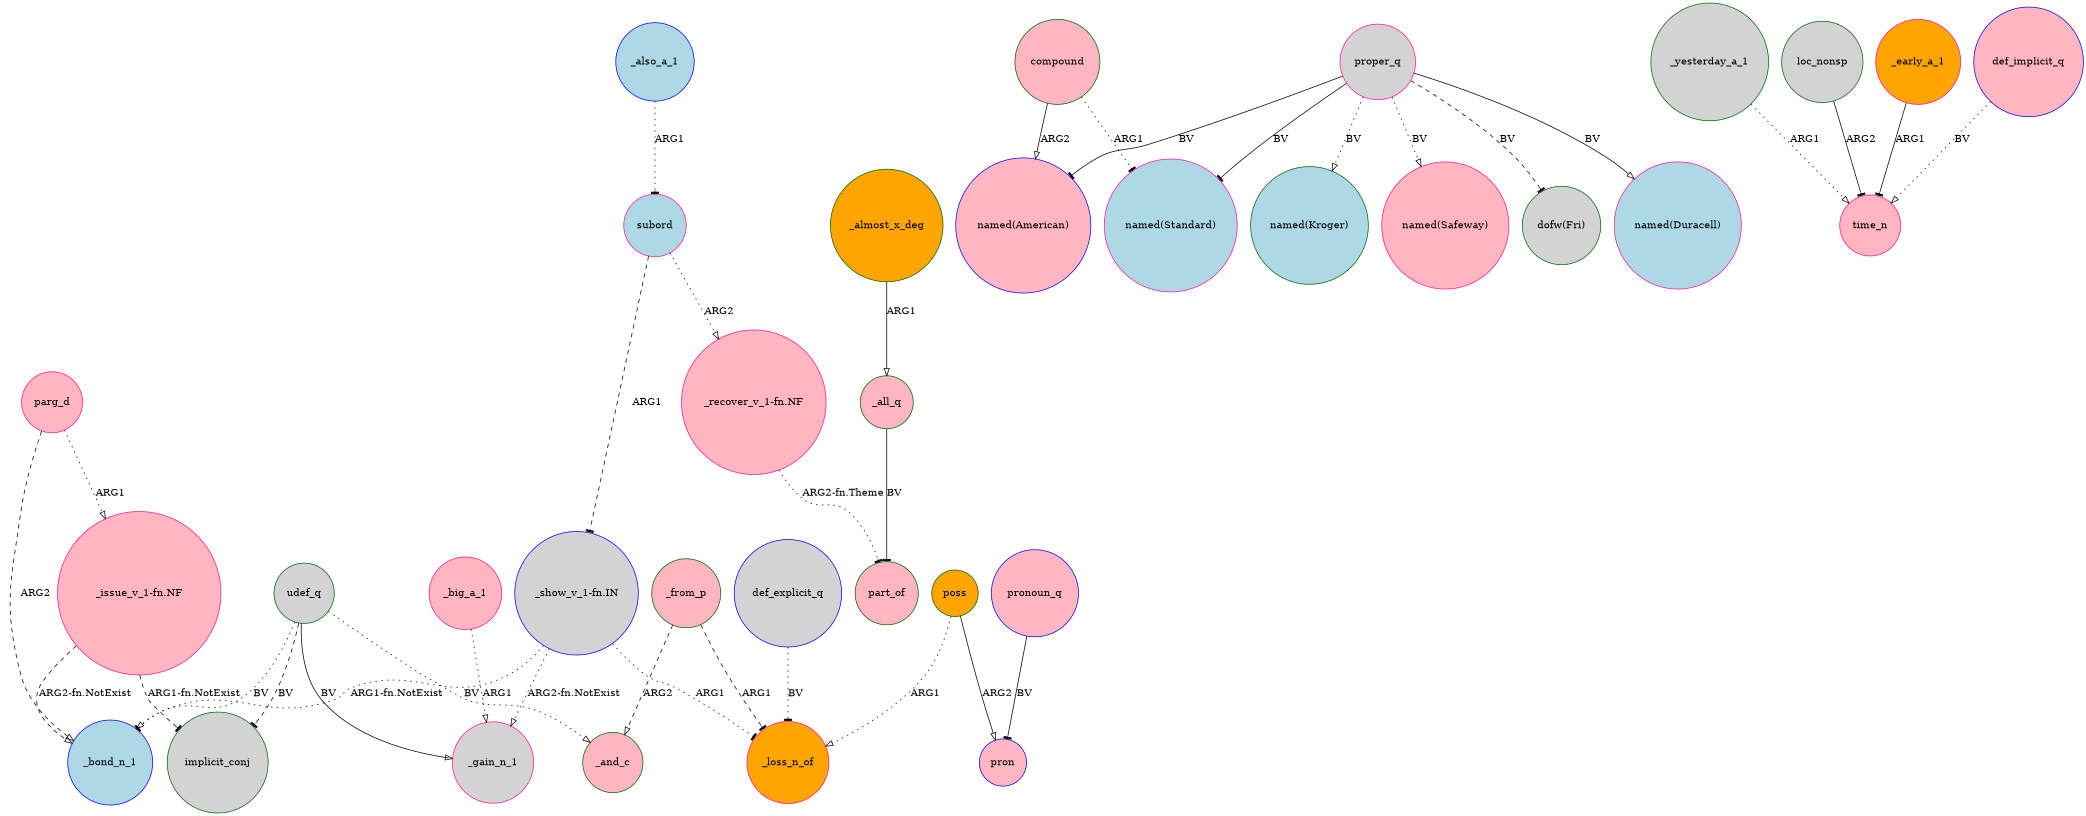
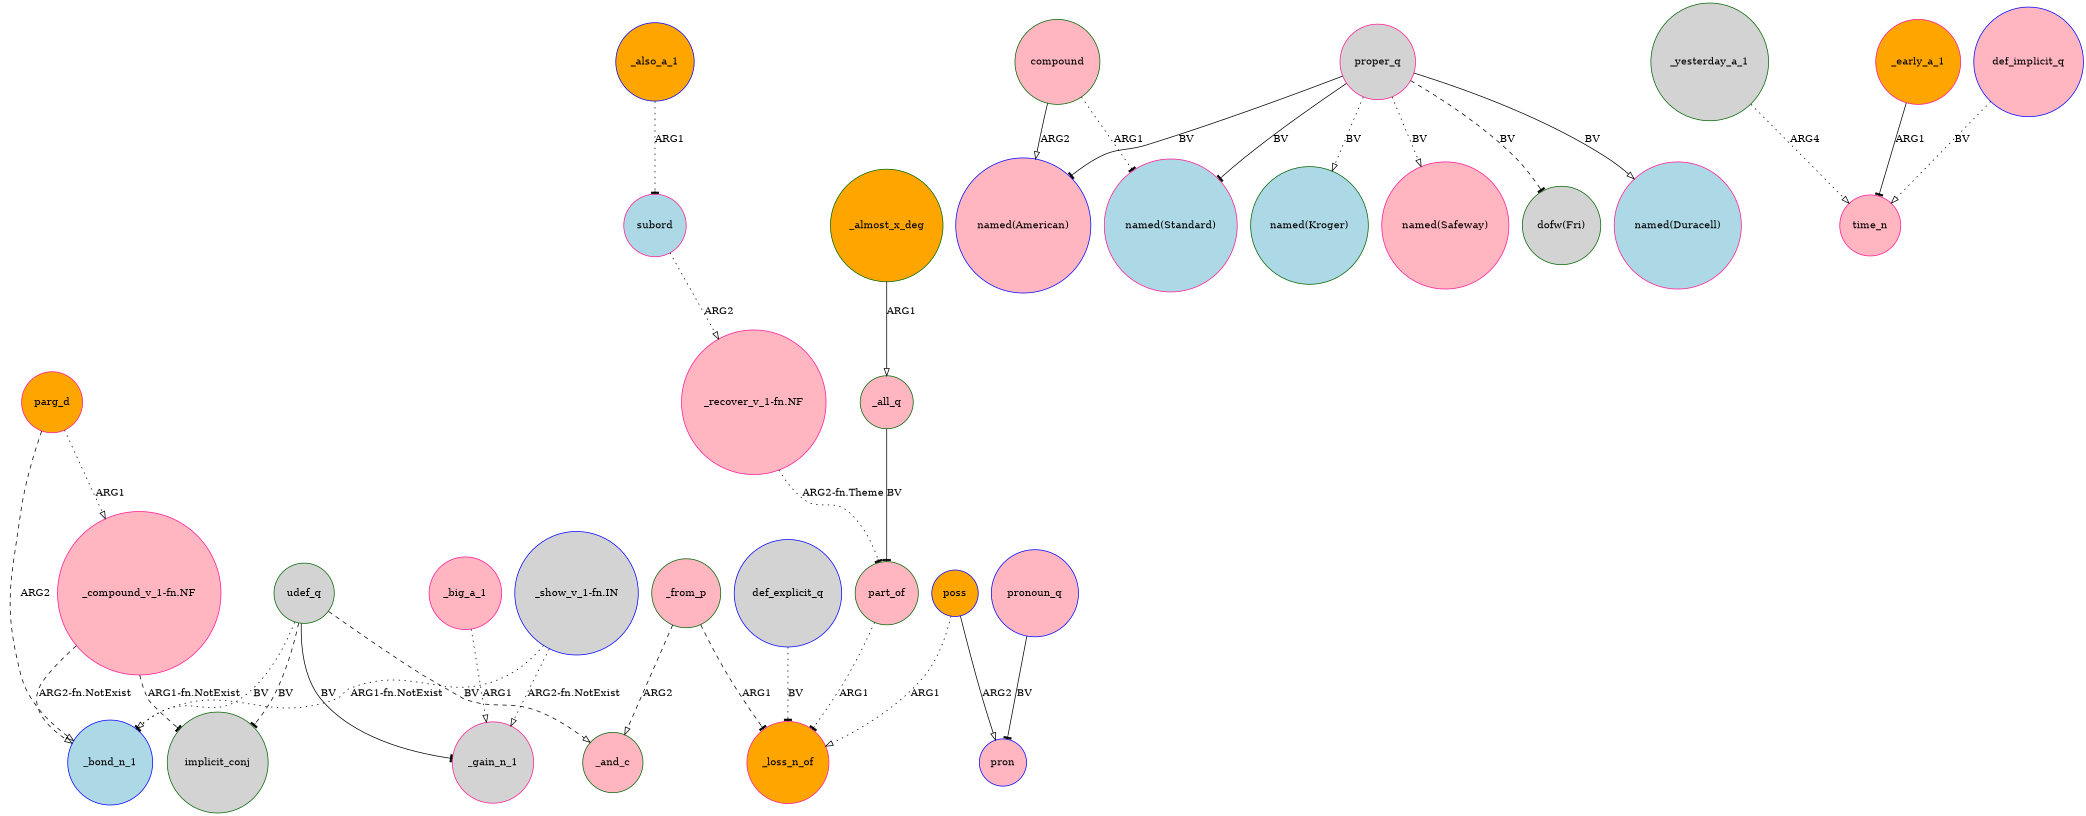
(655, 62) -> (655, 62)
(1822, 62) -> none
(1805, 139) -> (1805, 139)
(619, 392) -> none
(52, 402) -> (52, 402)
(139, 593) -> (139, 593)
(955, 593) -> (955, 593)
(681, 691) -> (847, 676)
(456, 694) -> (456, 694)
(345, 720) -> (345, 720)
